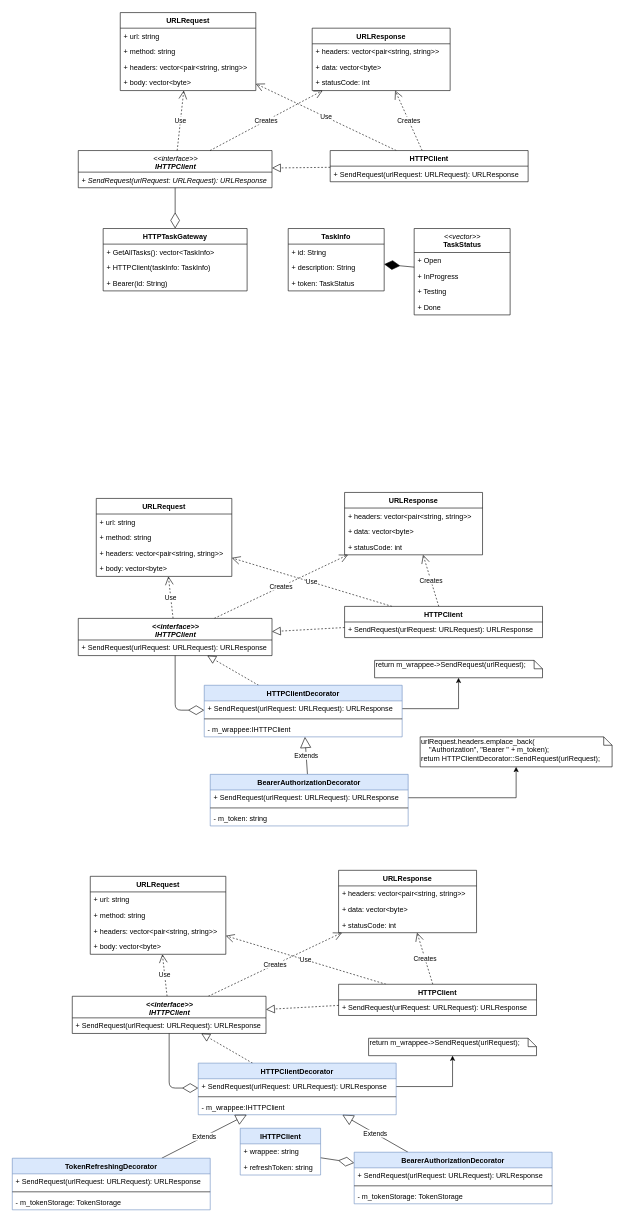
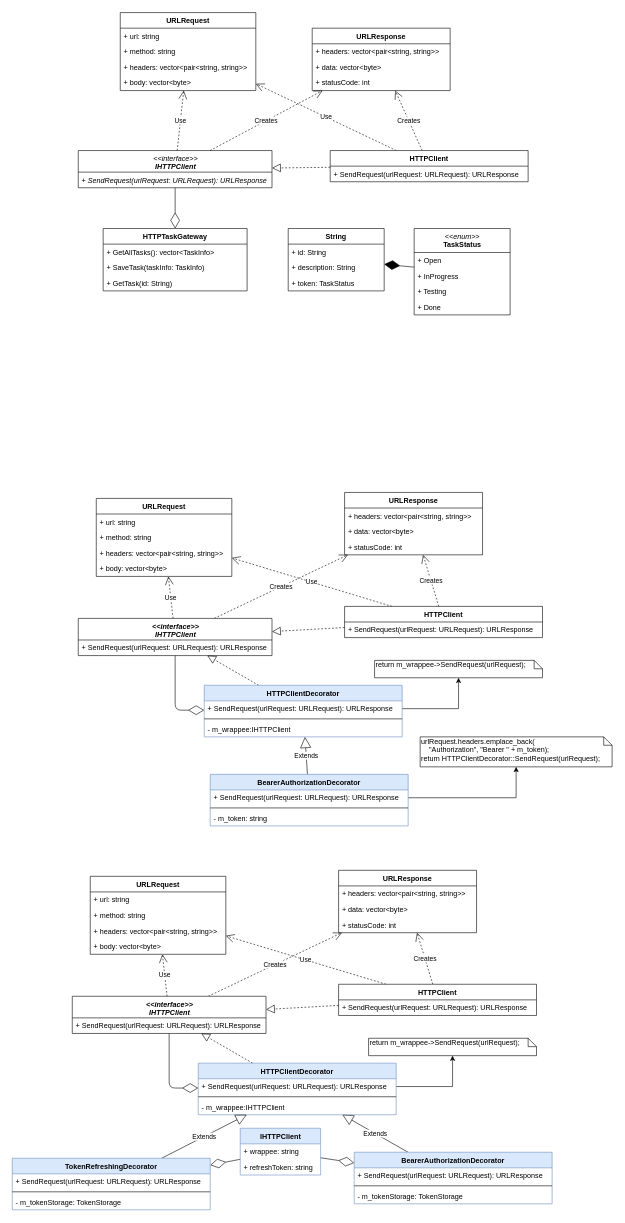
(336, 236) -> (336, 236)
(463, 241) -> (463, 241)
(166, 268) -> (164, 268)
(142, 283) -> (144, 283)
none -> (232, 1161)
